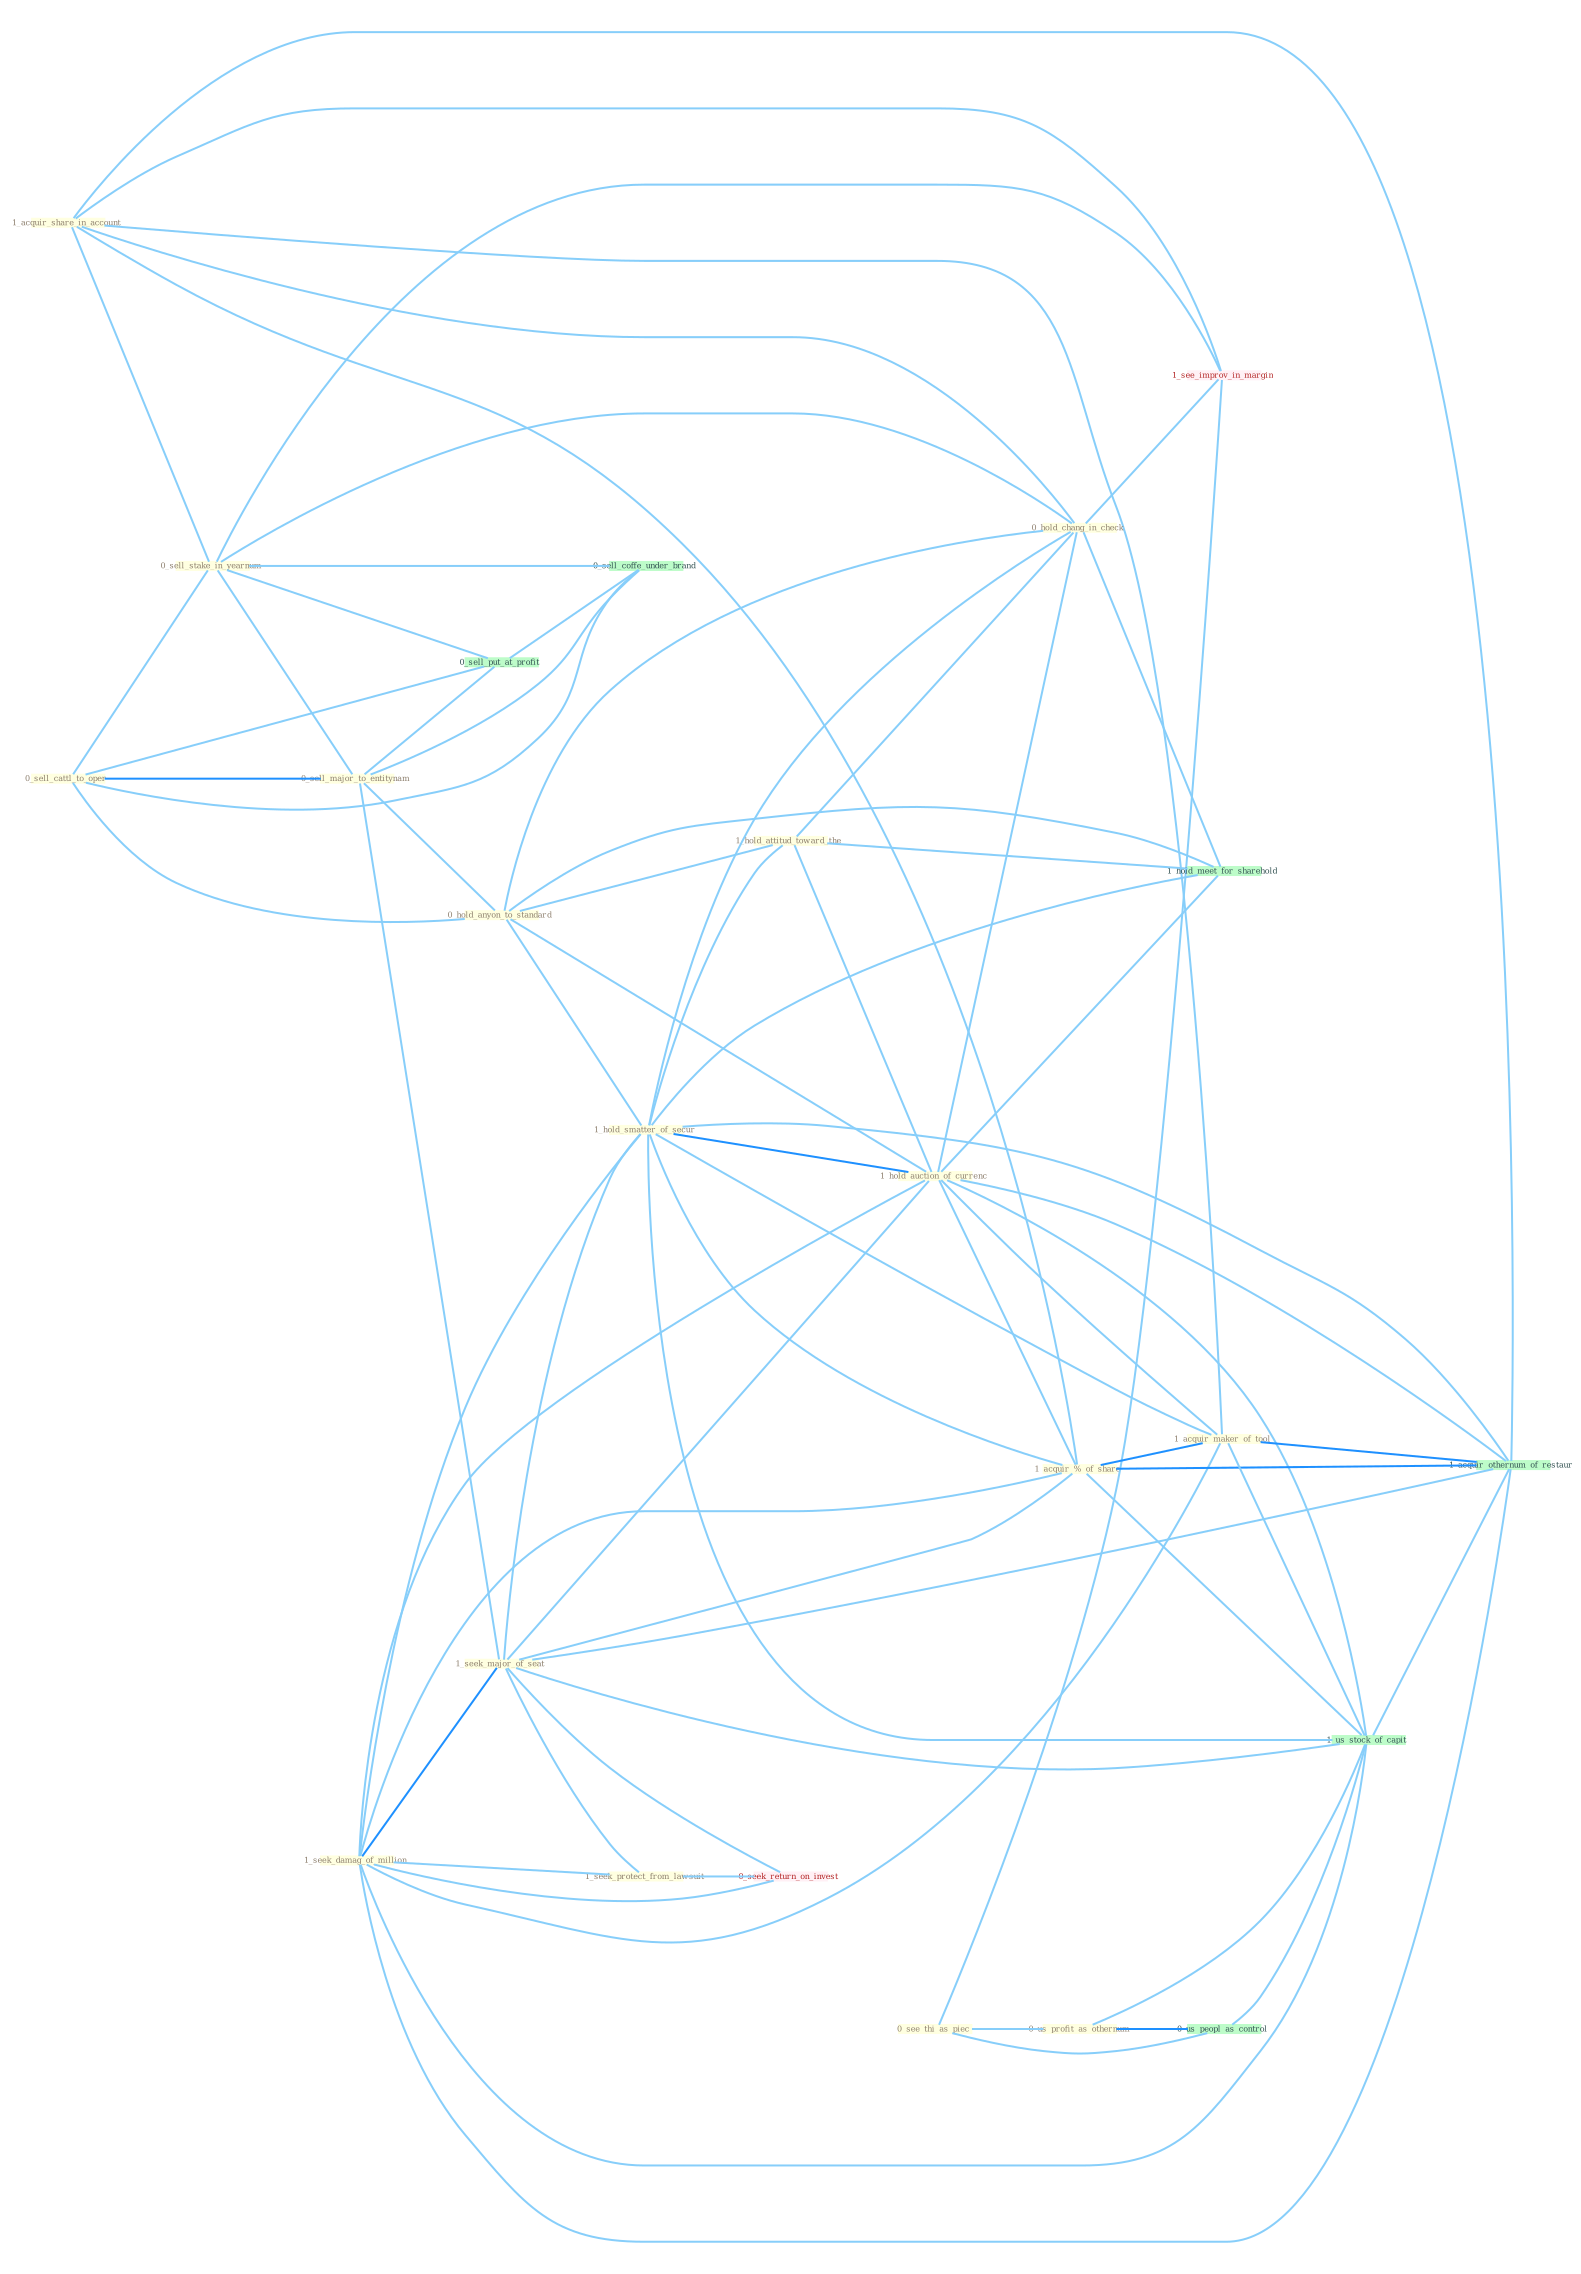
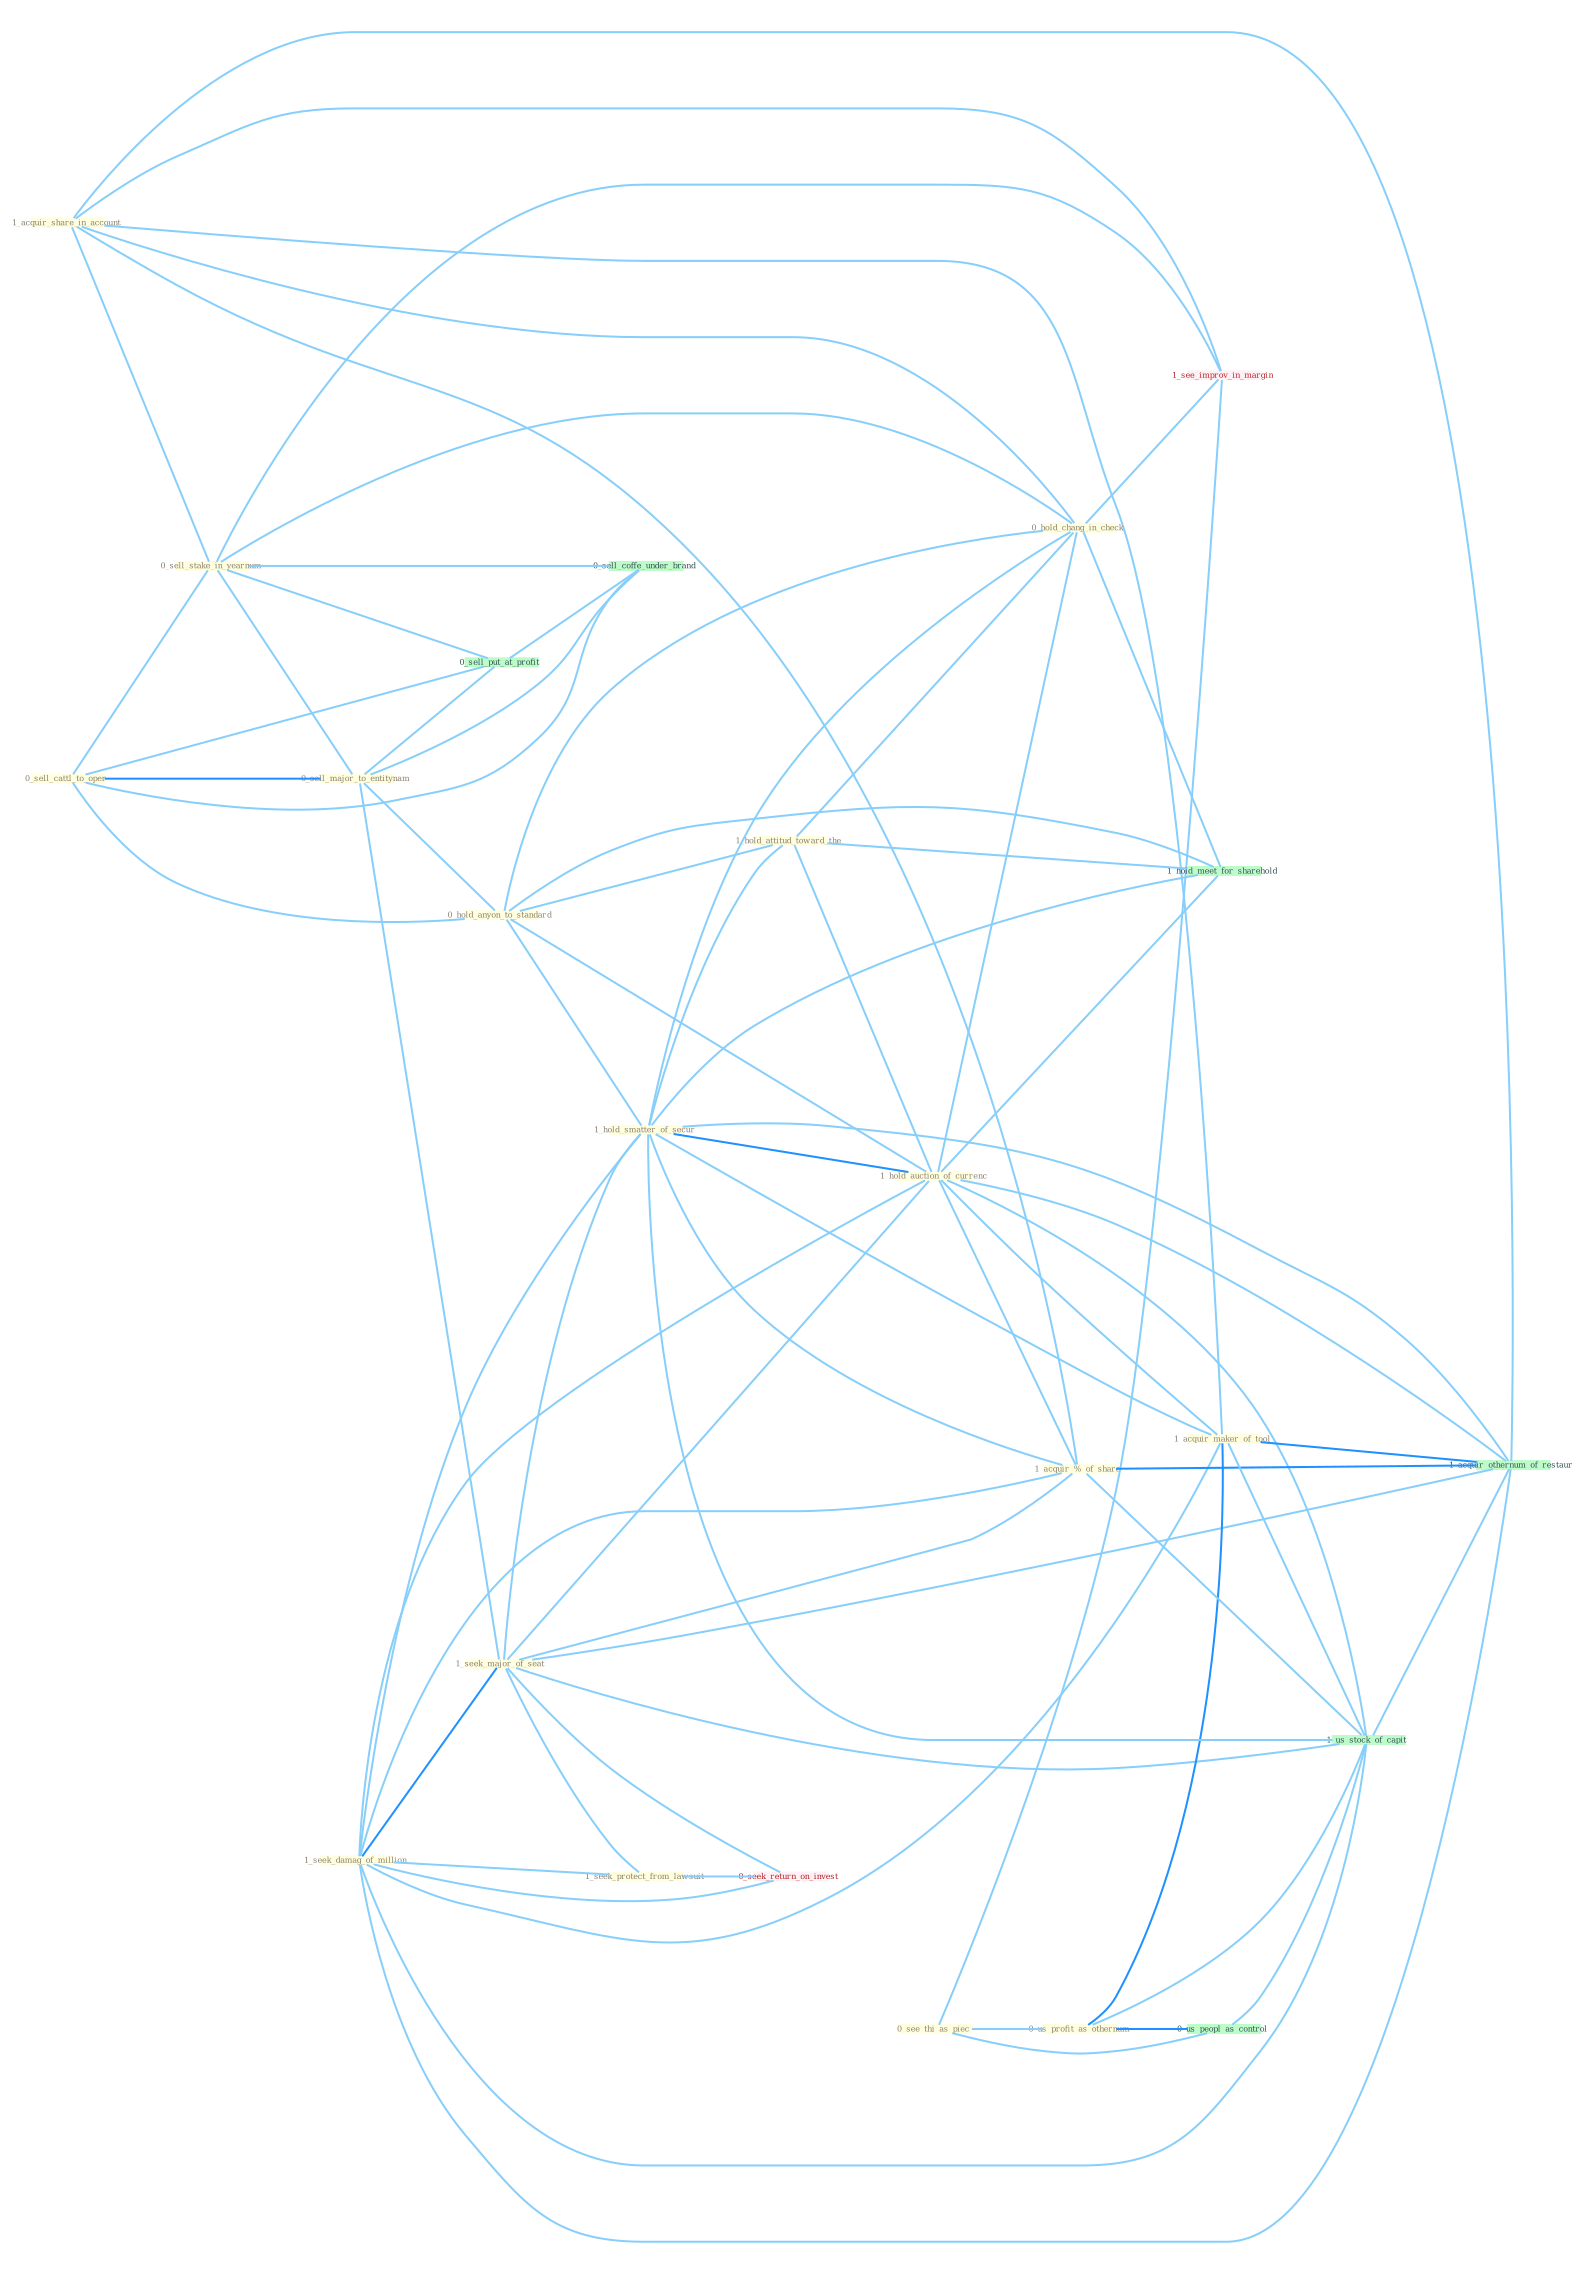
(1152, 1454) -> (1192, 1776)
